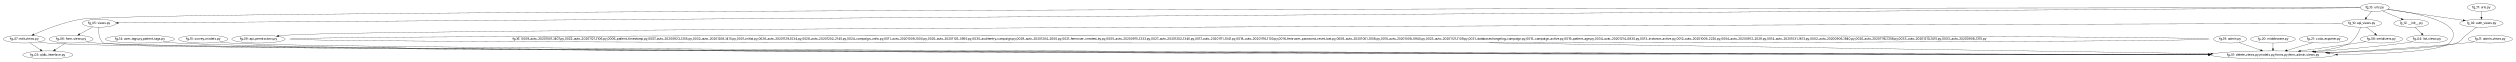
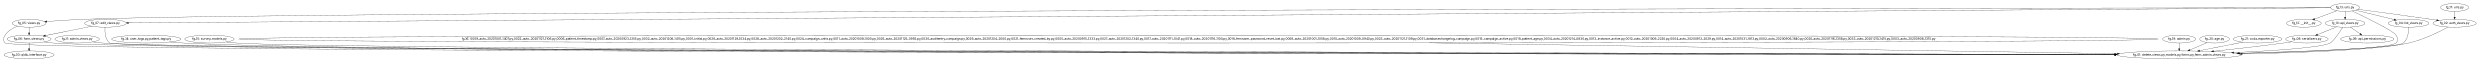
(2418, 30) -> (2375, 15)
(2273, 39) -> (2215, 39)
(35, 46) -> (69, 31)
